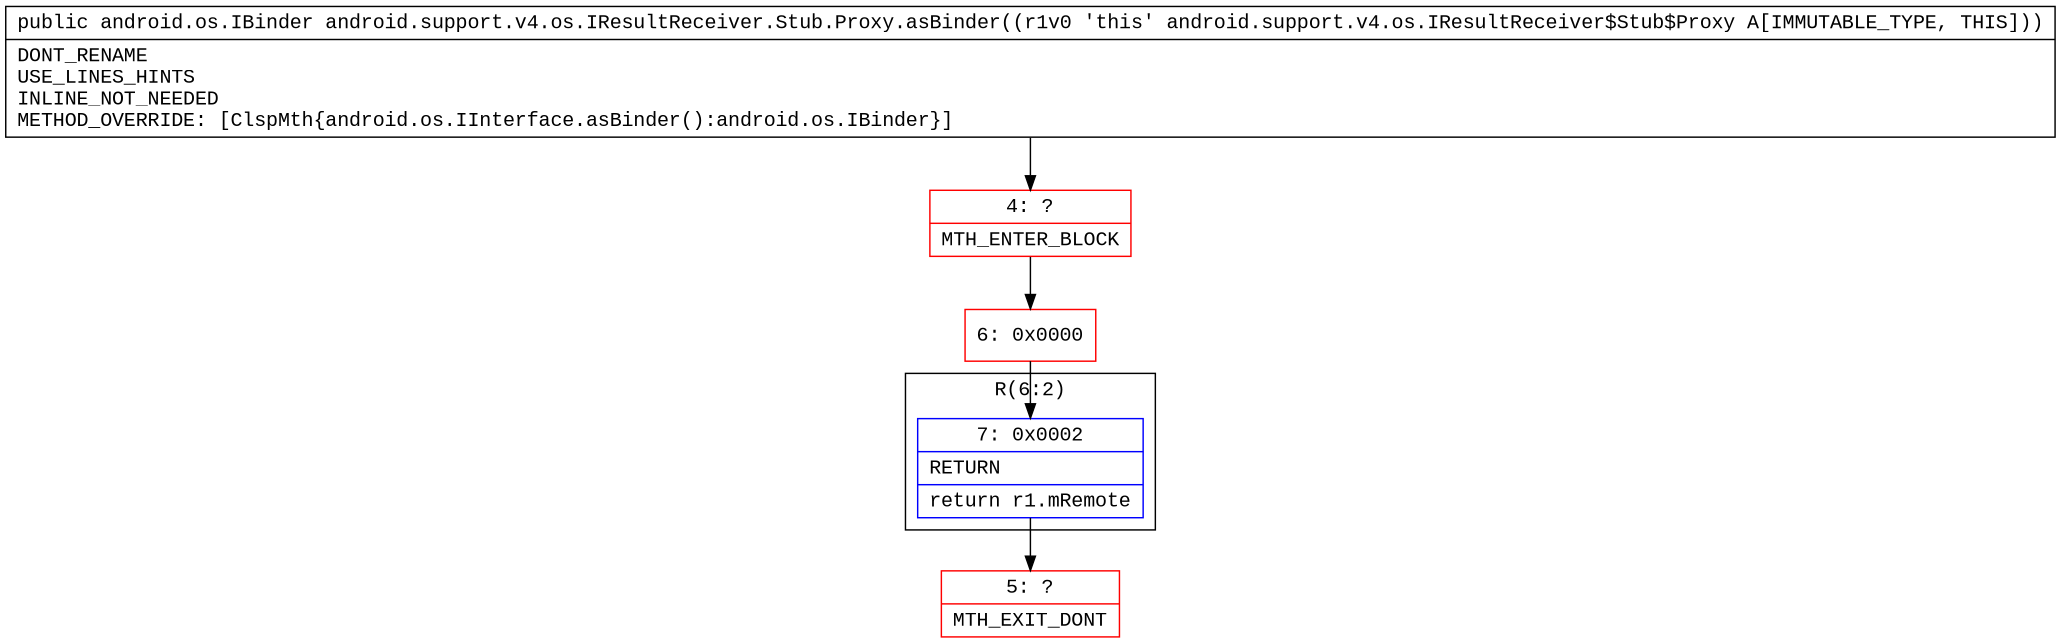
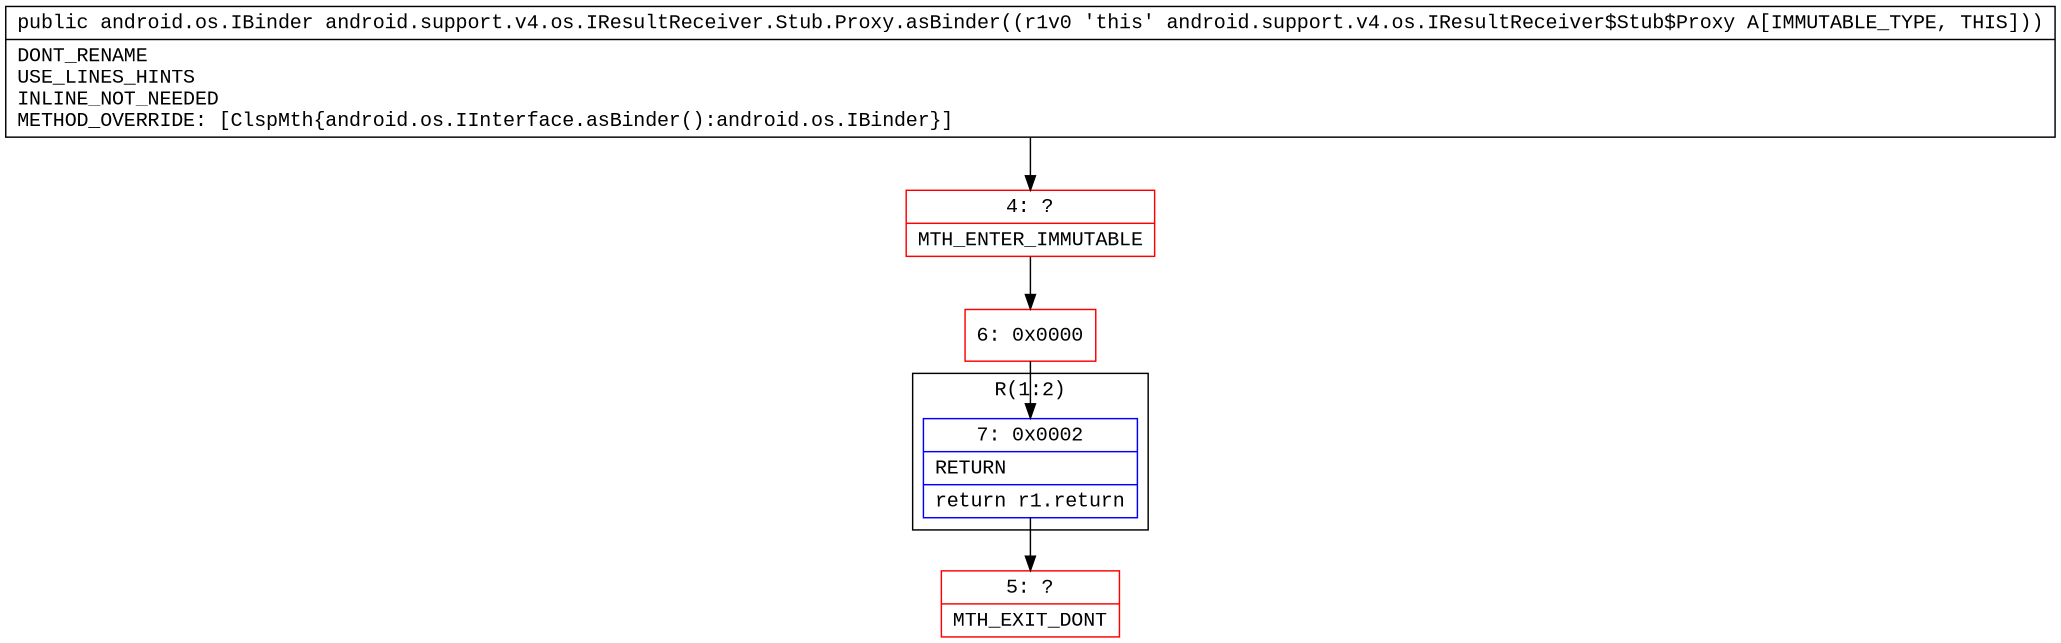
(1030, 239) -> (1030, 239)
(1030, 390) -> (1030, 390)
(1030, 500) -> (1030, 500)
